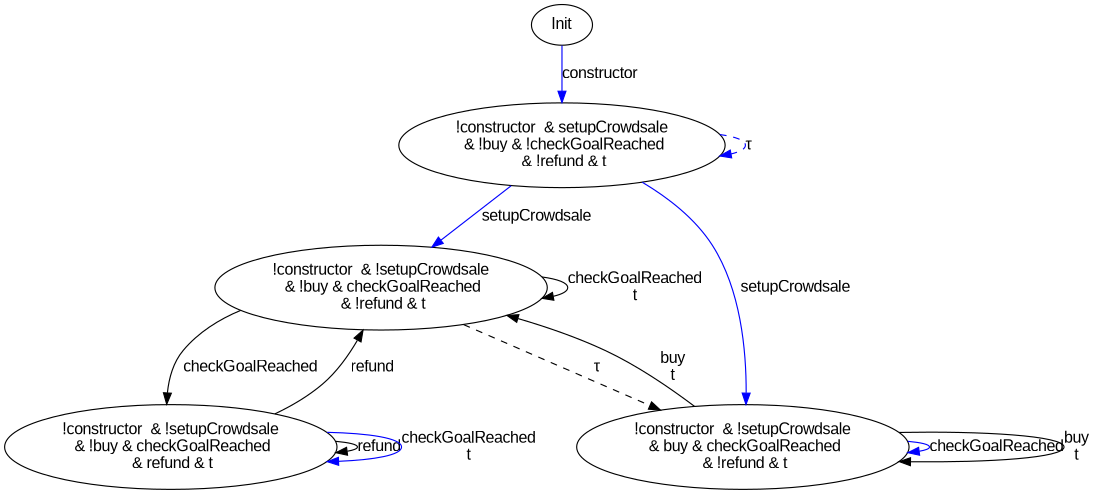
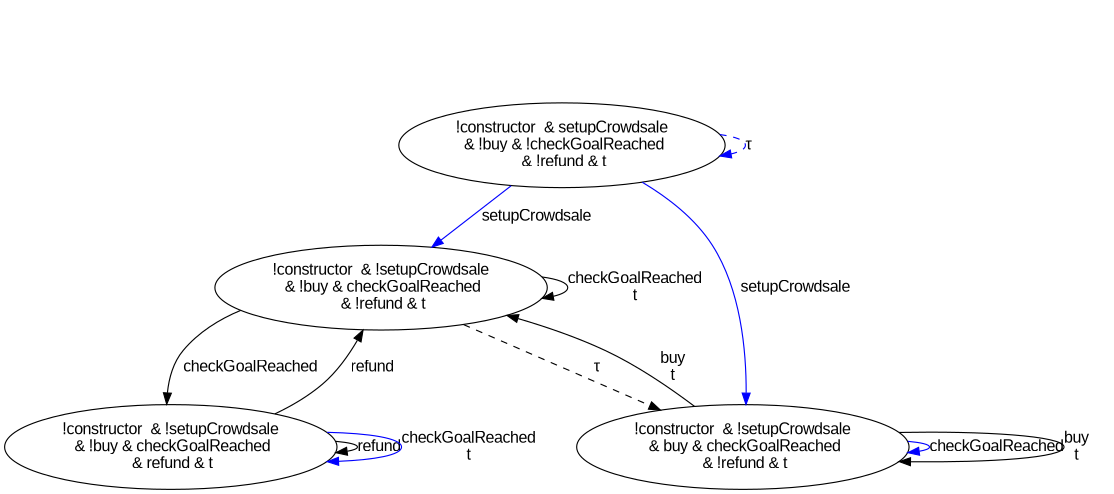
(562, 25) -> none
